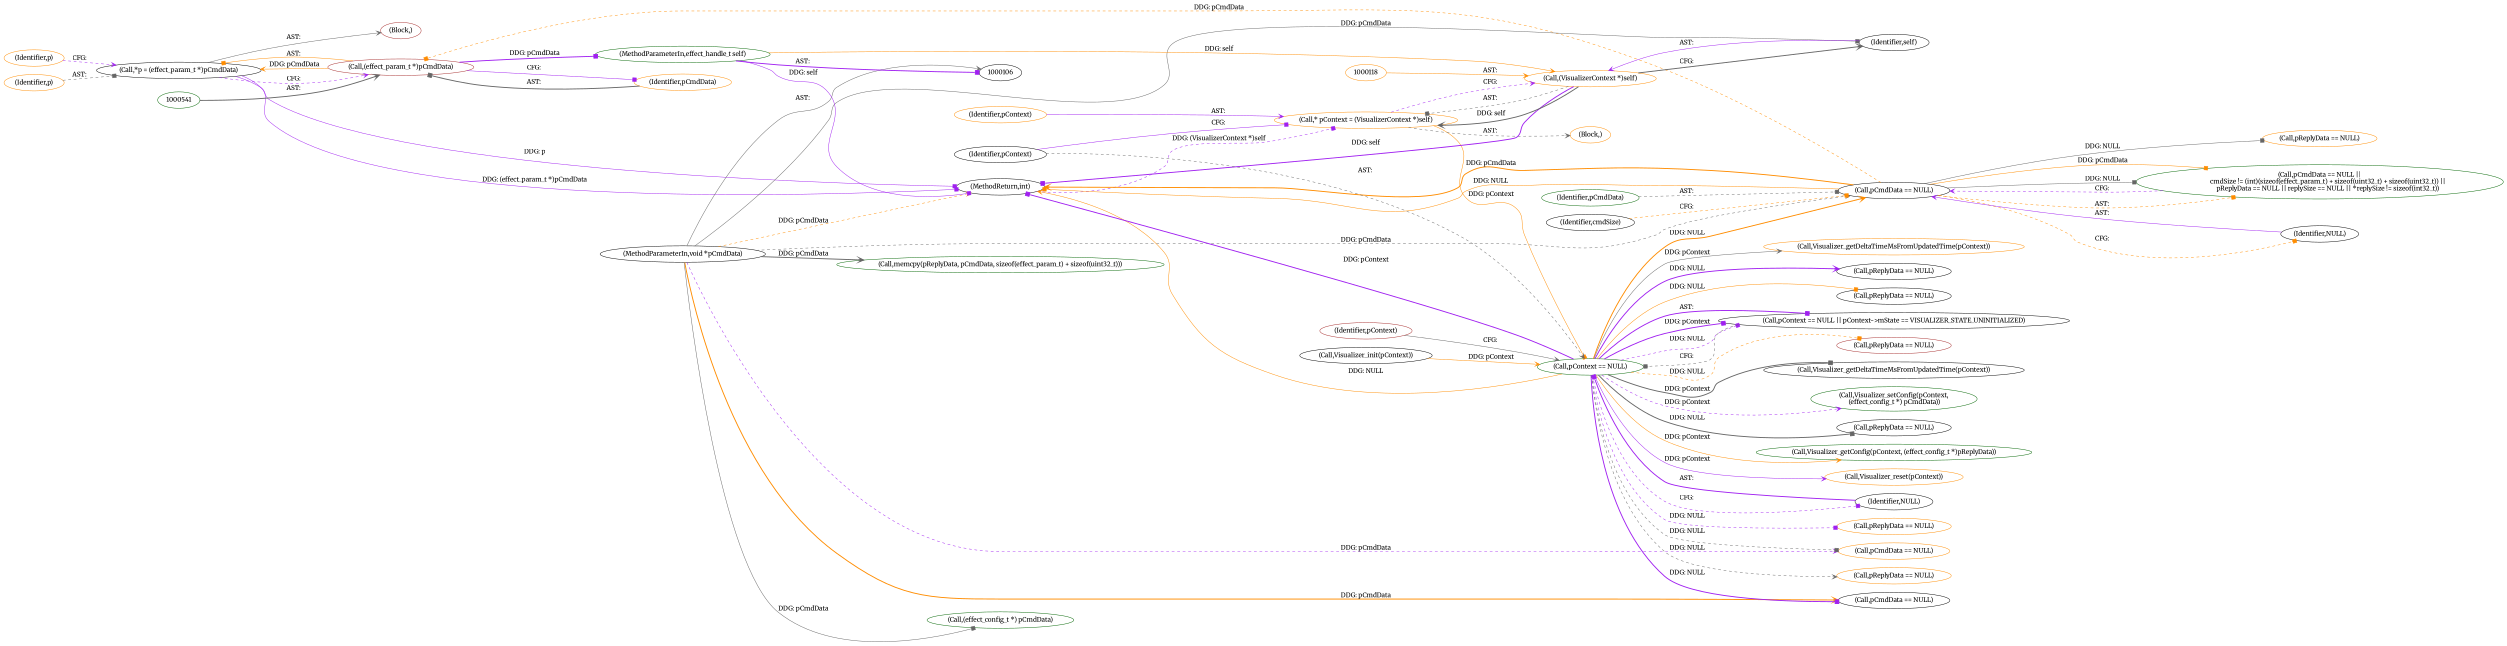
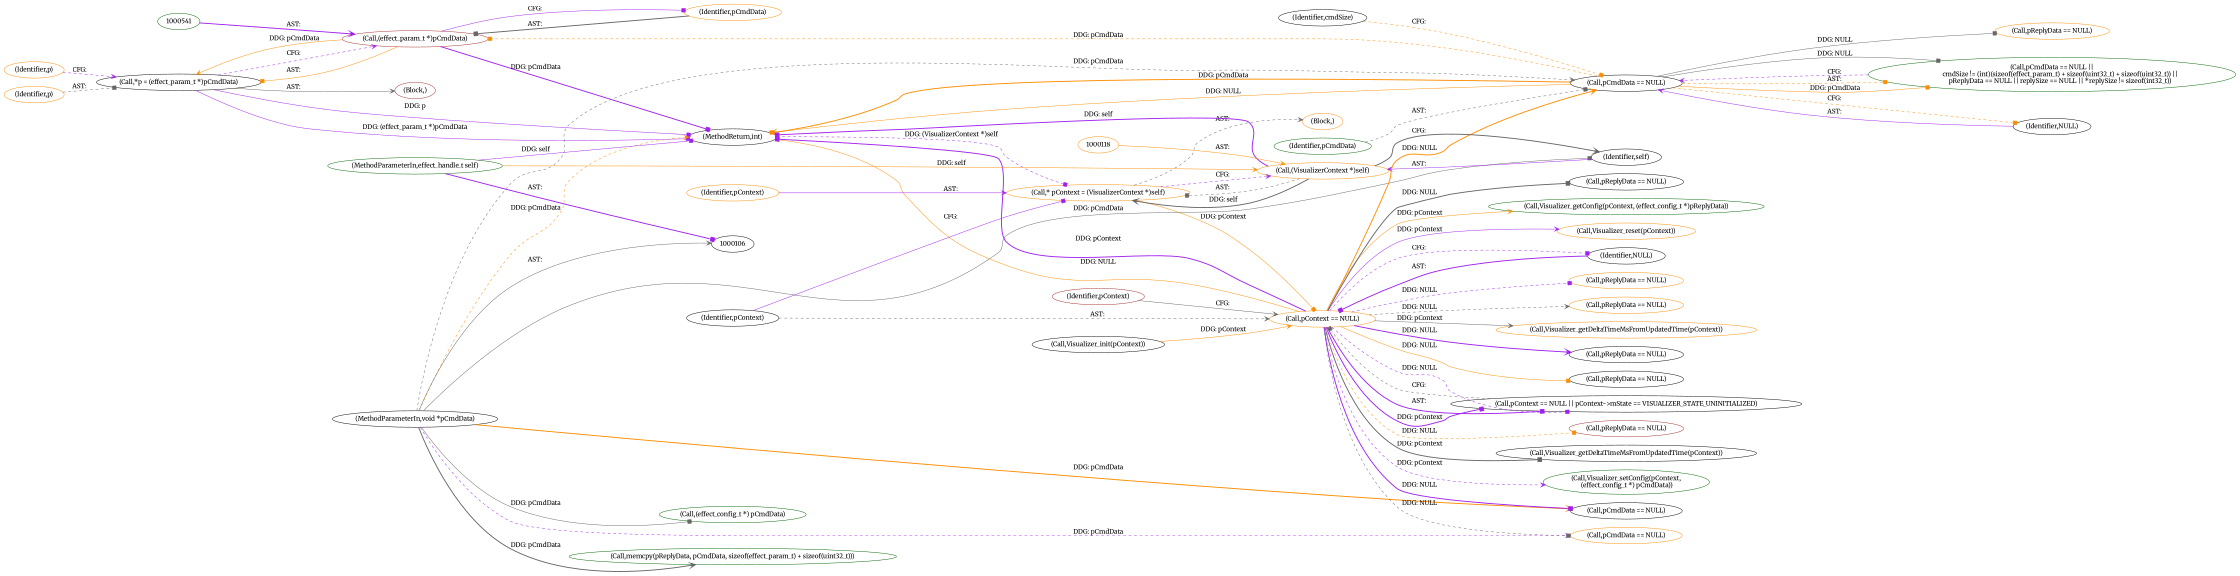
(526, 59) -> (573, 88)
(289, 96) -> (275, 28)
(1590, 367) -> (1323, 319)
